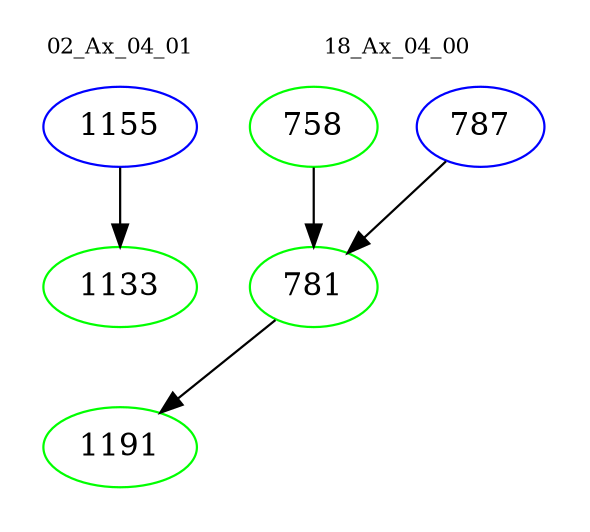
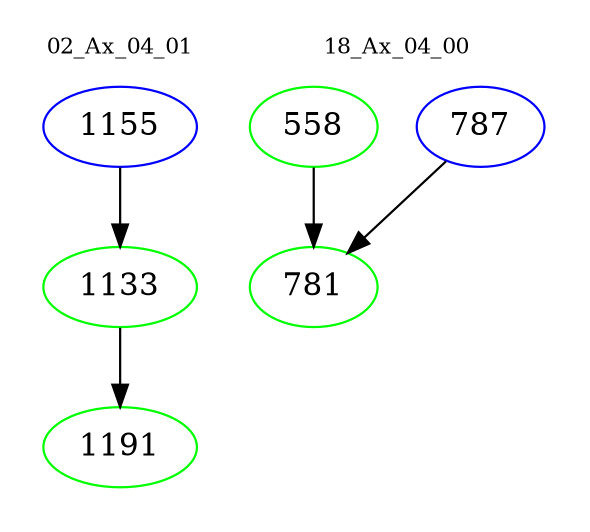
(314, 127) -> (314, 127)
(227, 359) -> (120, 356)
